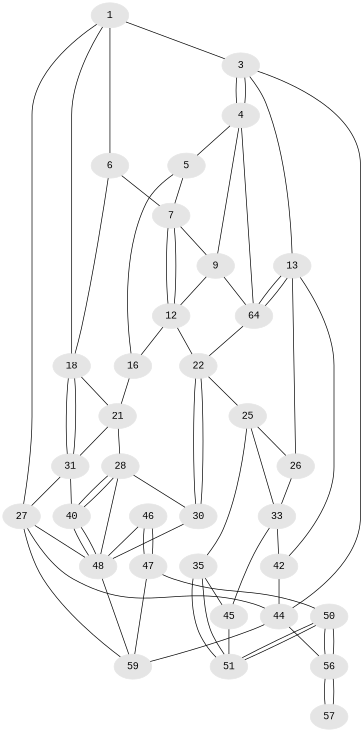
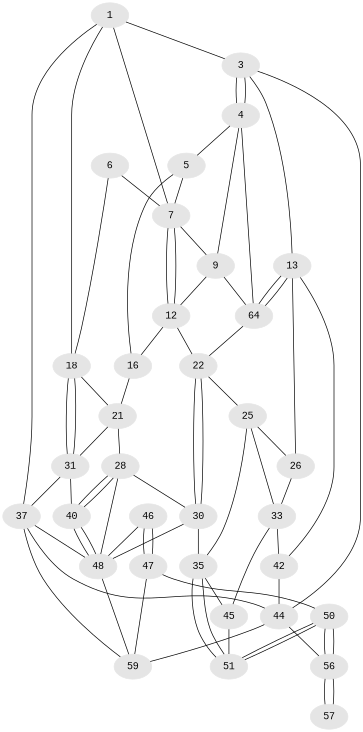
(110, 90) -> (141, 116)
(22, 516) -> (22, 516)
none -> (198, 541)
